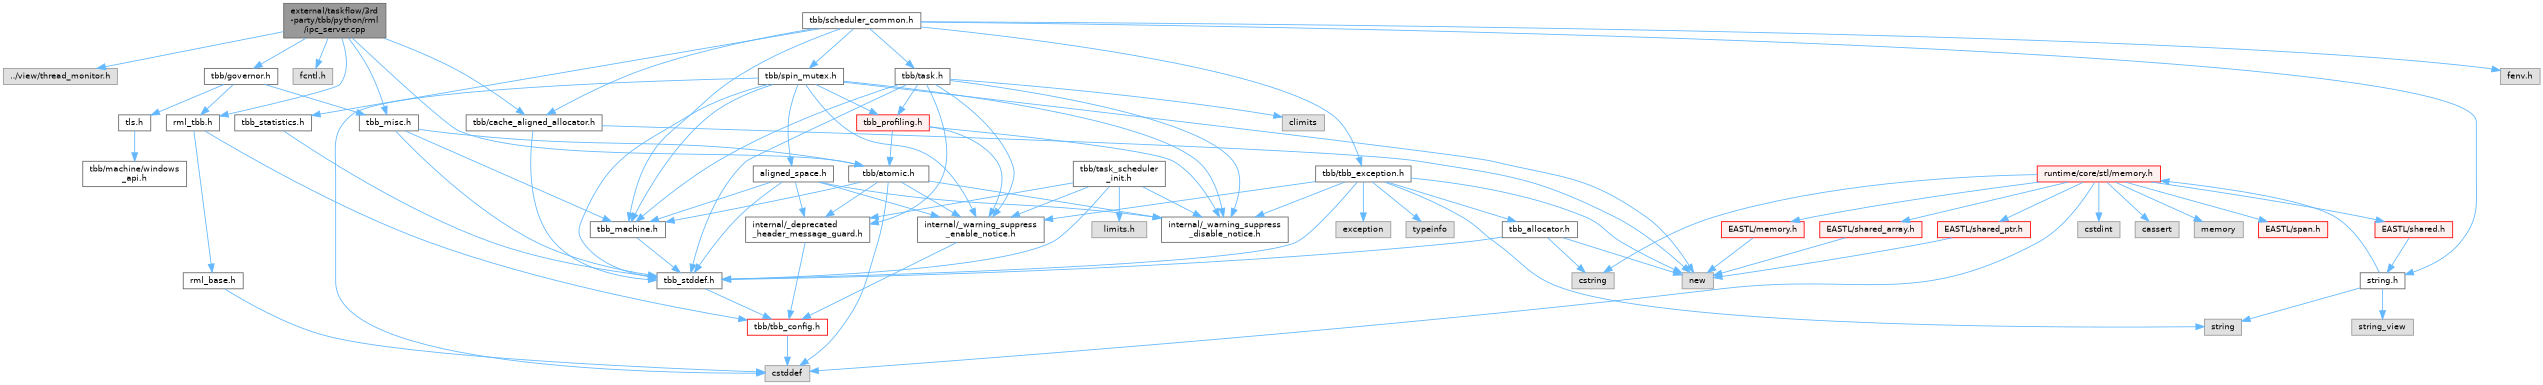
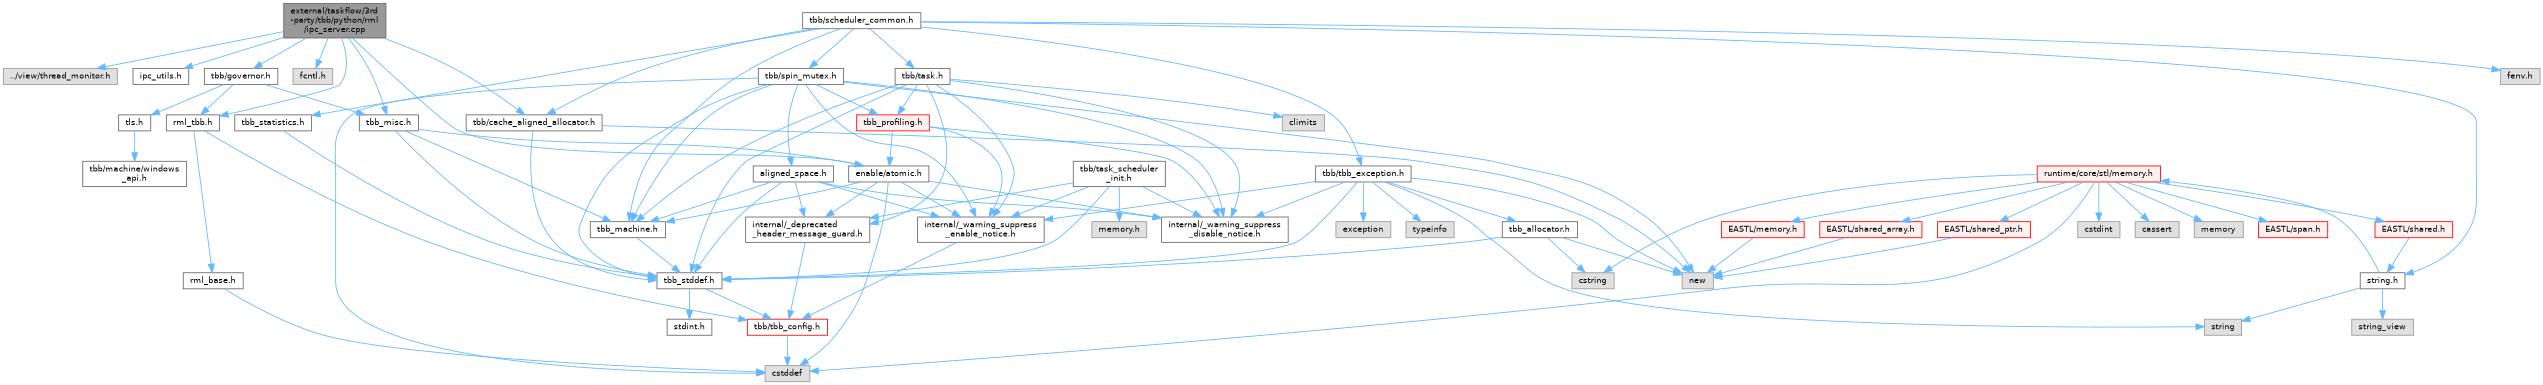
none -> (161, 76)
(889, 174) -> (889, 174)
(1119, 230) -> (1119, 230)
none -> (689, 327)
